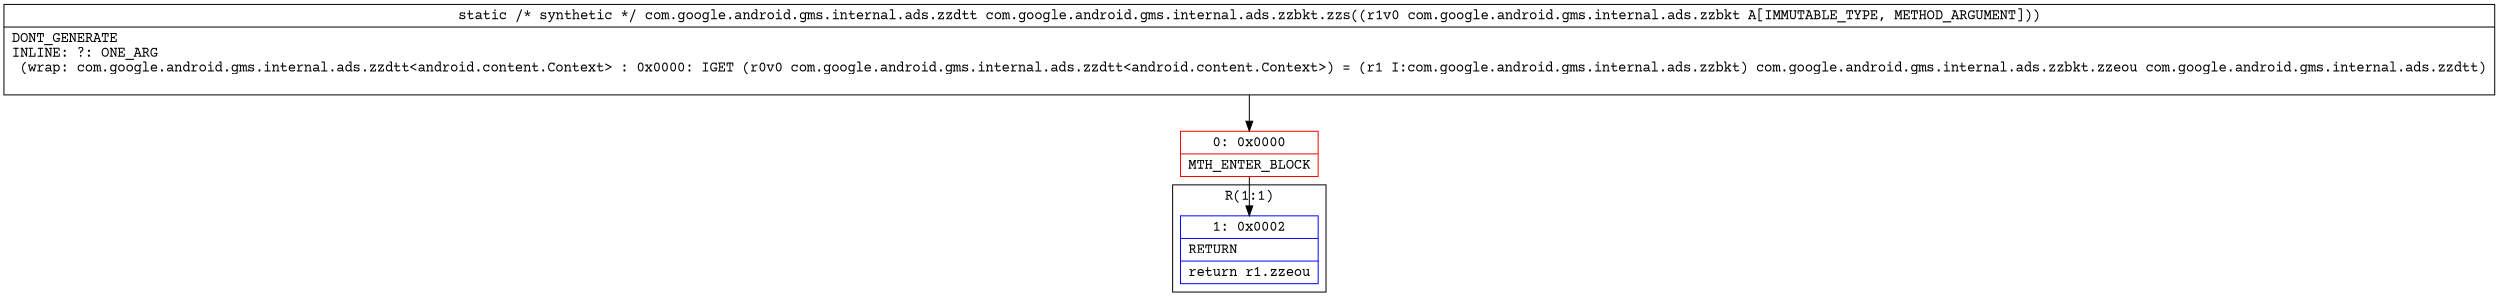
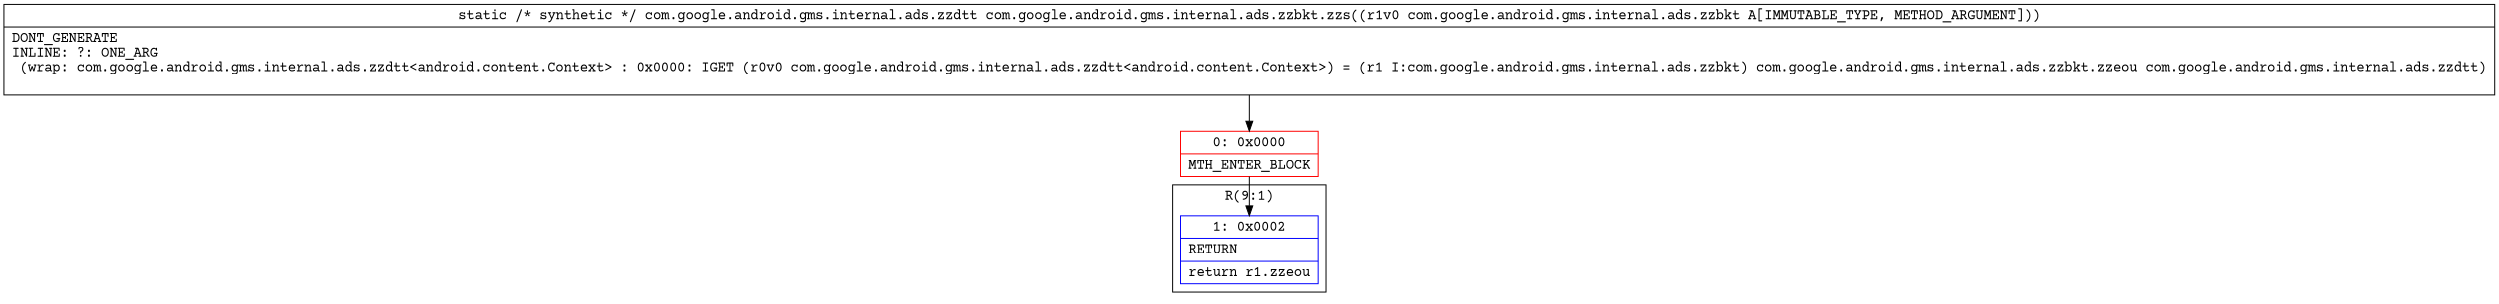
(1249, 196) -> (1249, 196)
